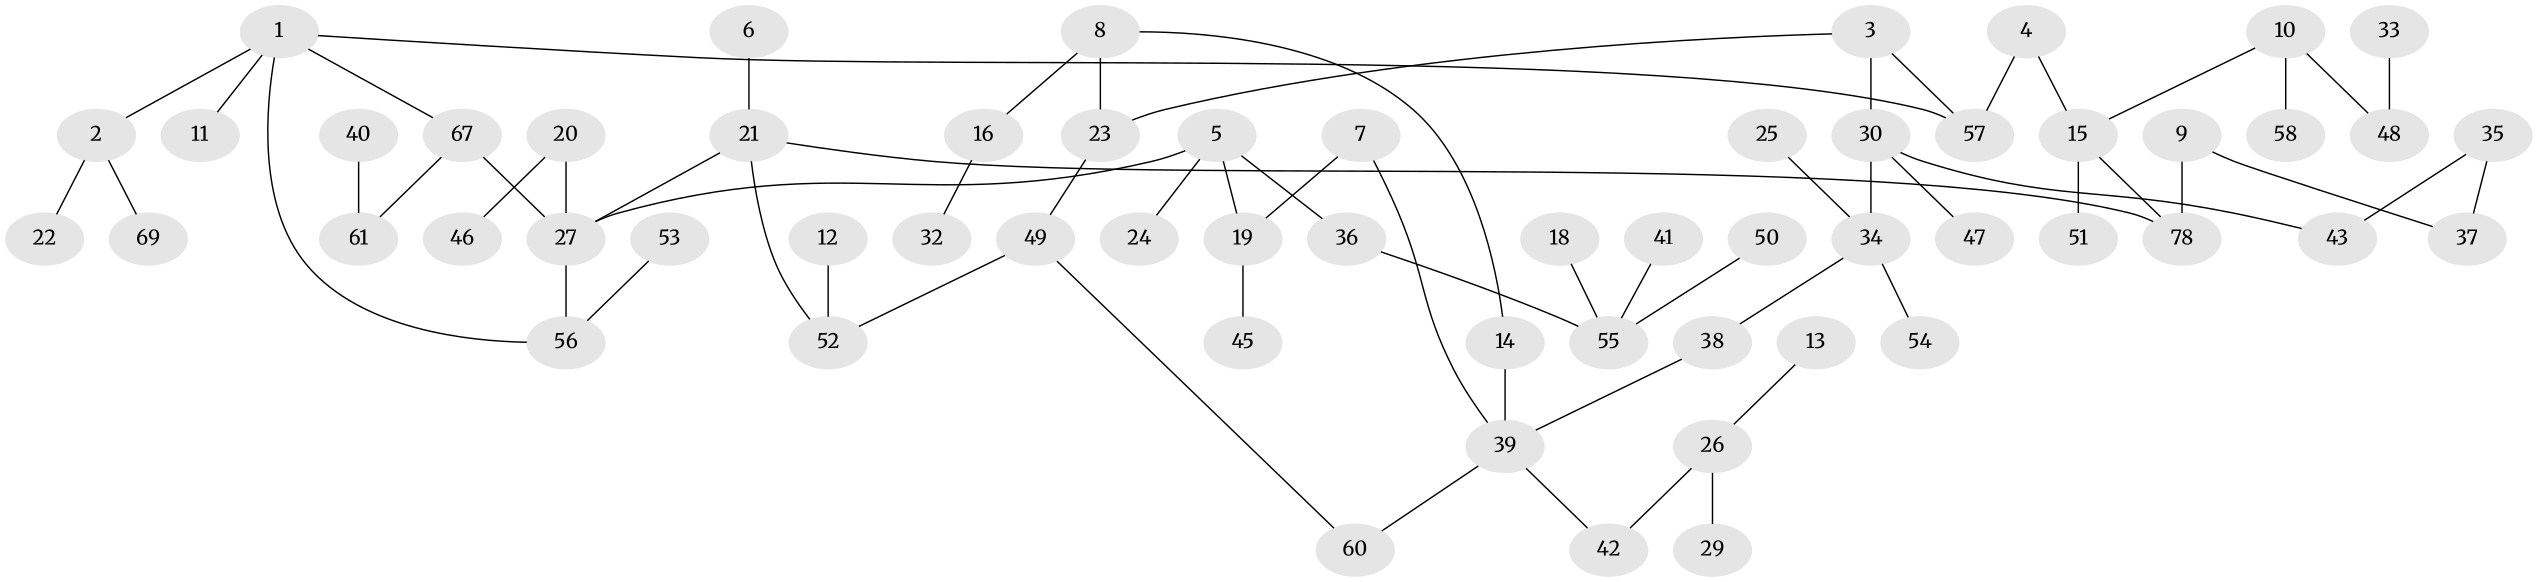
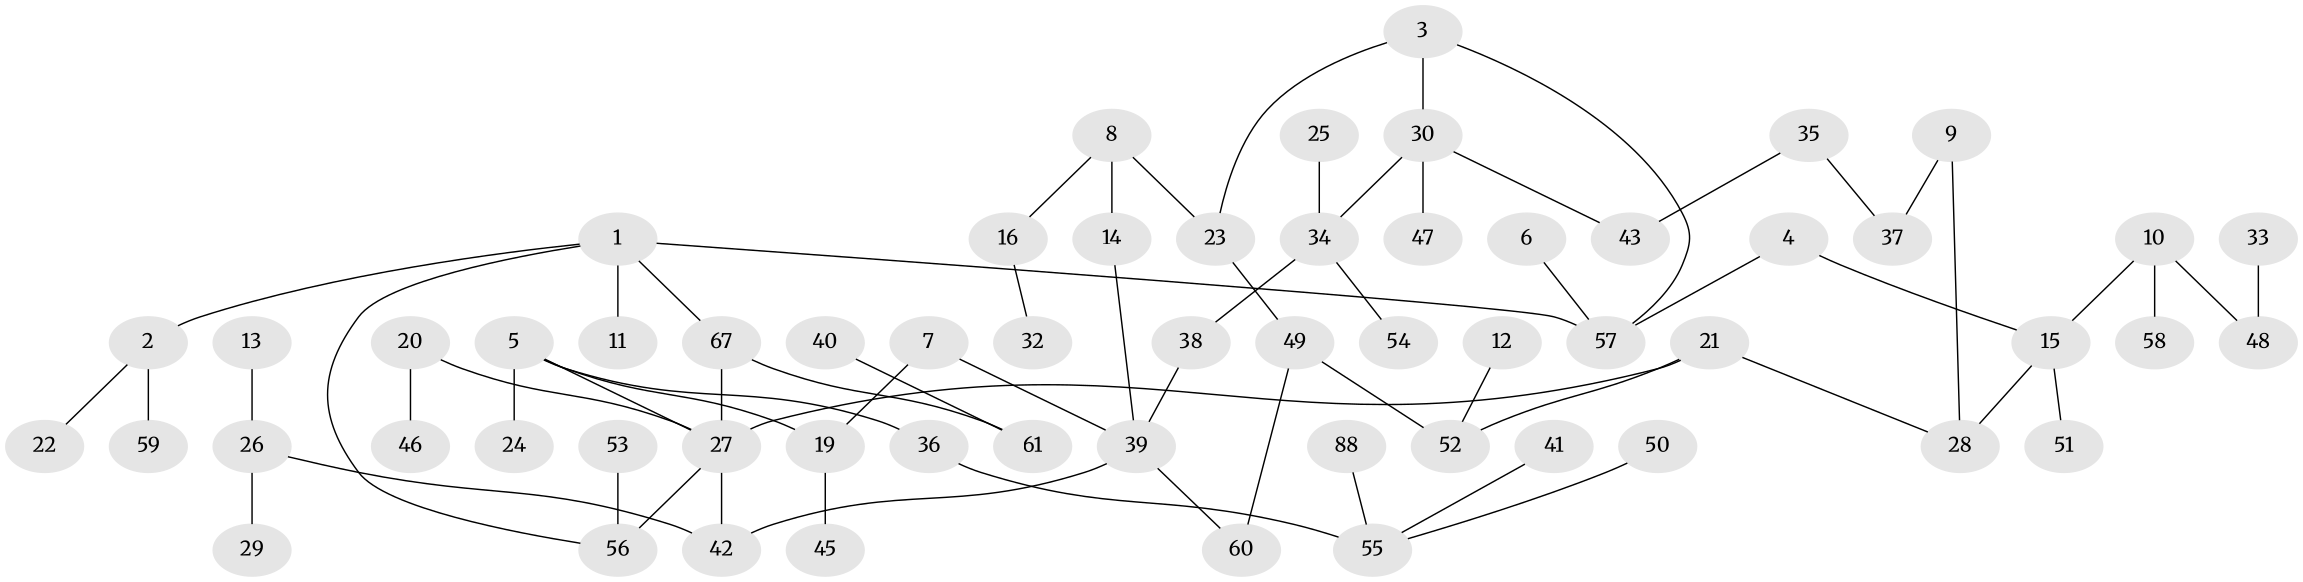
(749, 84) -> (1566, 291)
(148, 239) -> (148, 446)
(1560, 239) -> (1347, 446)
(2182, 239) -> (1960, 446)
none -> (722, 498)
